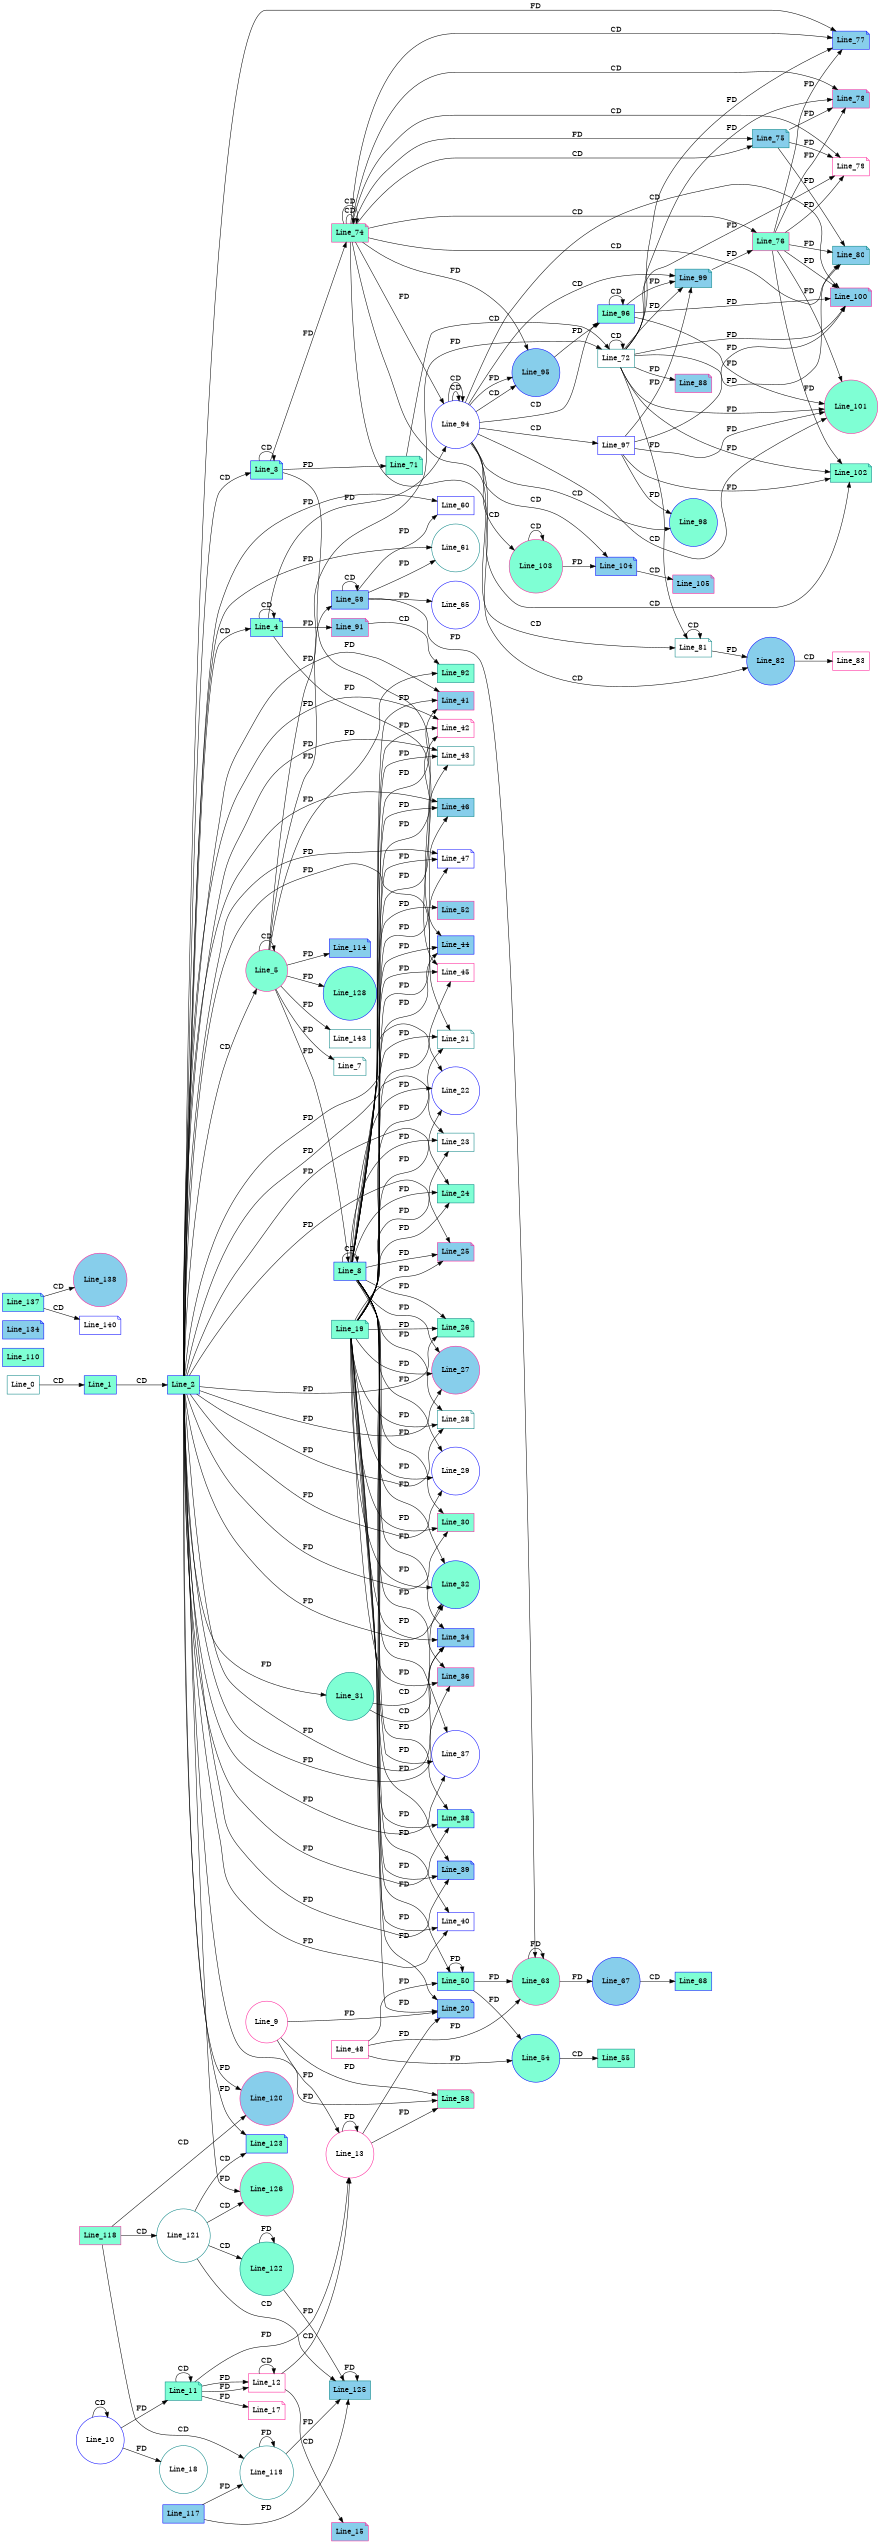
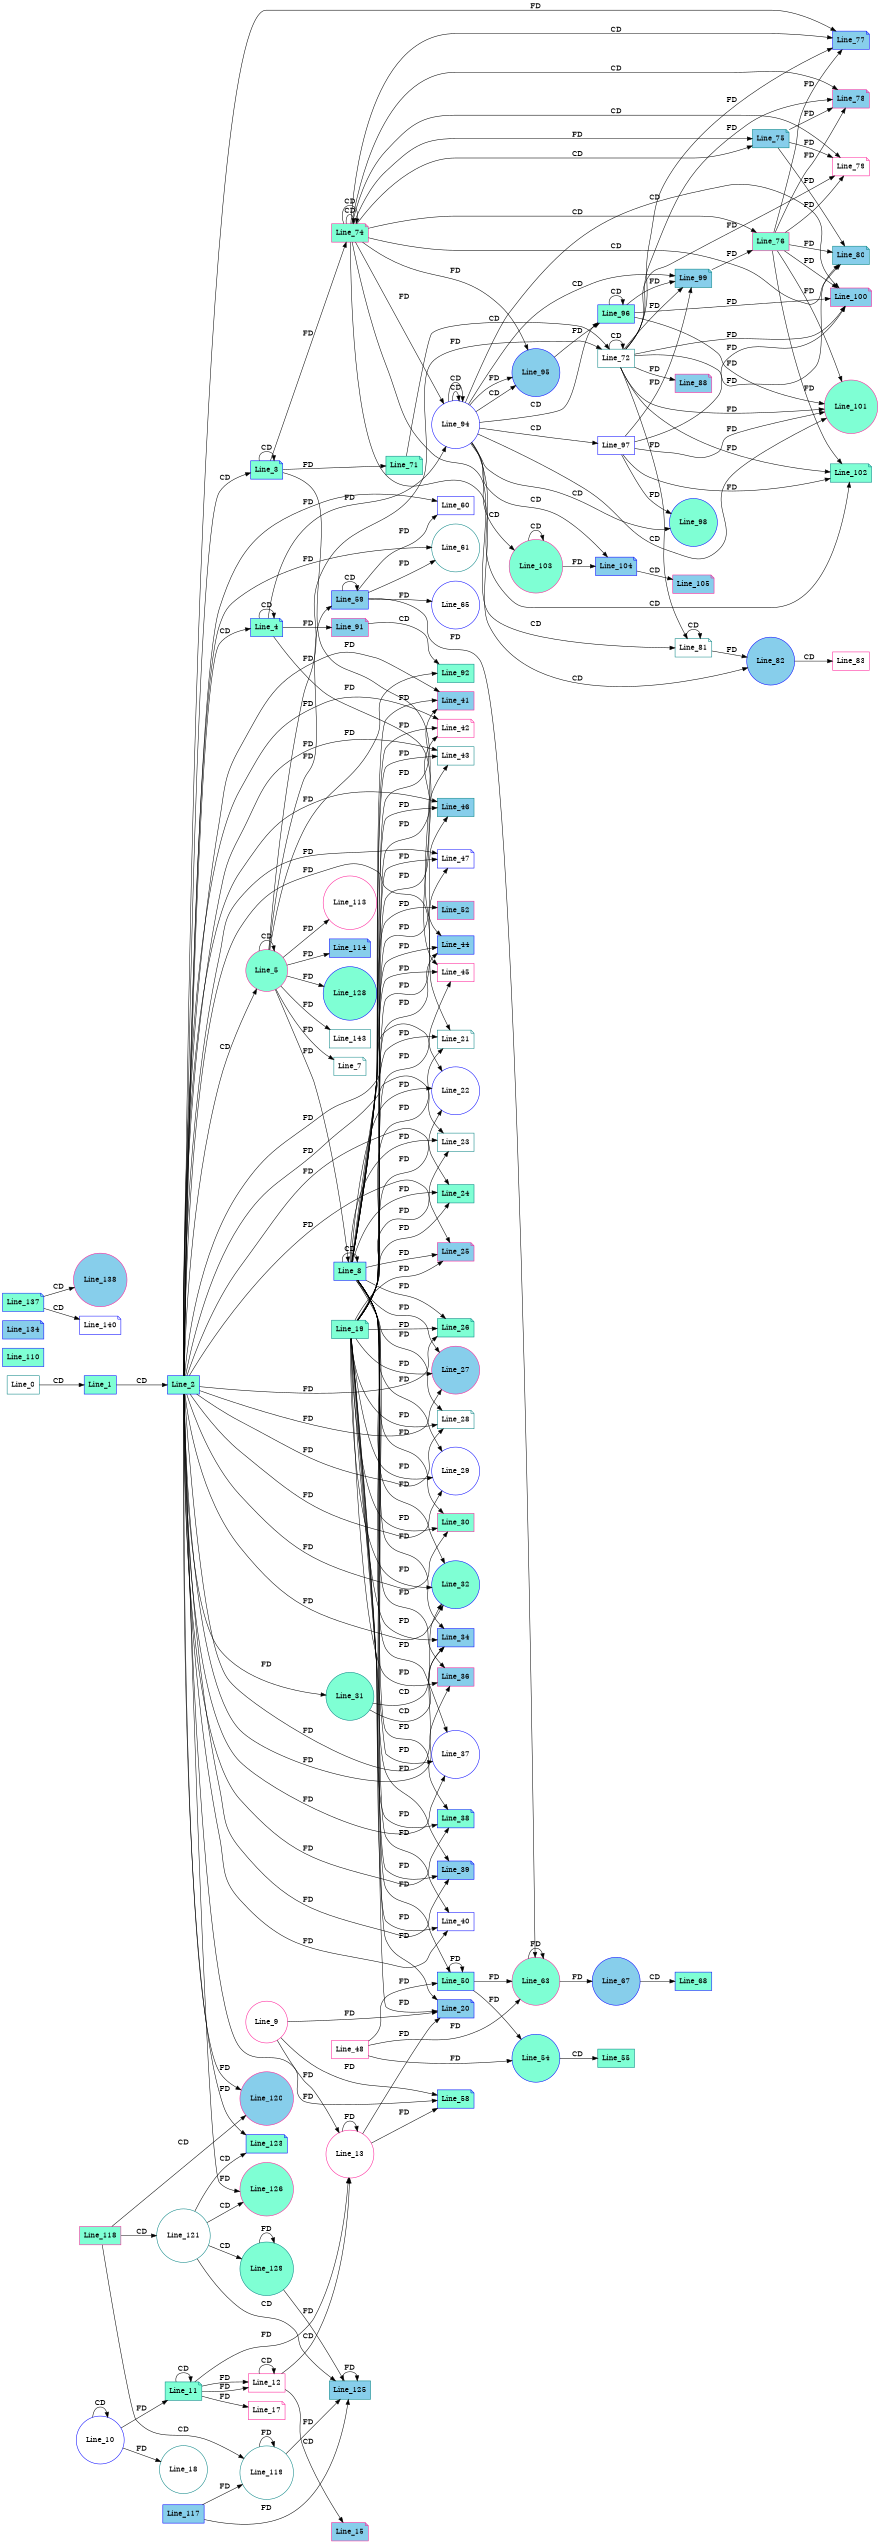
none -> (350, 903)
(456, 2099) -> (456, 2099)
(267, 2269) -> (267, 2269)
